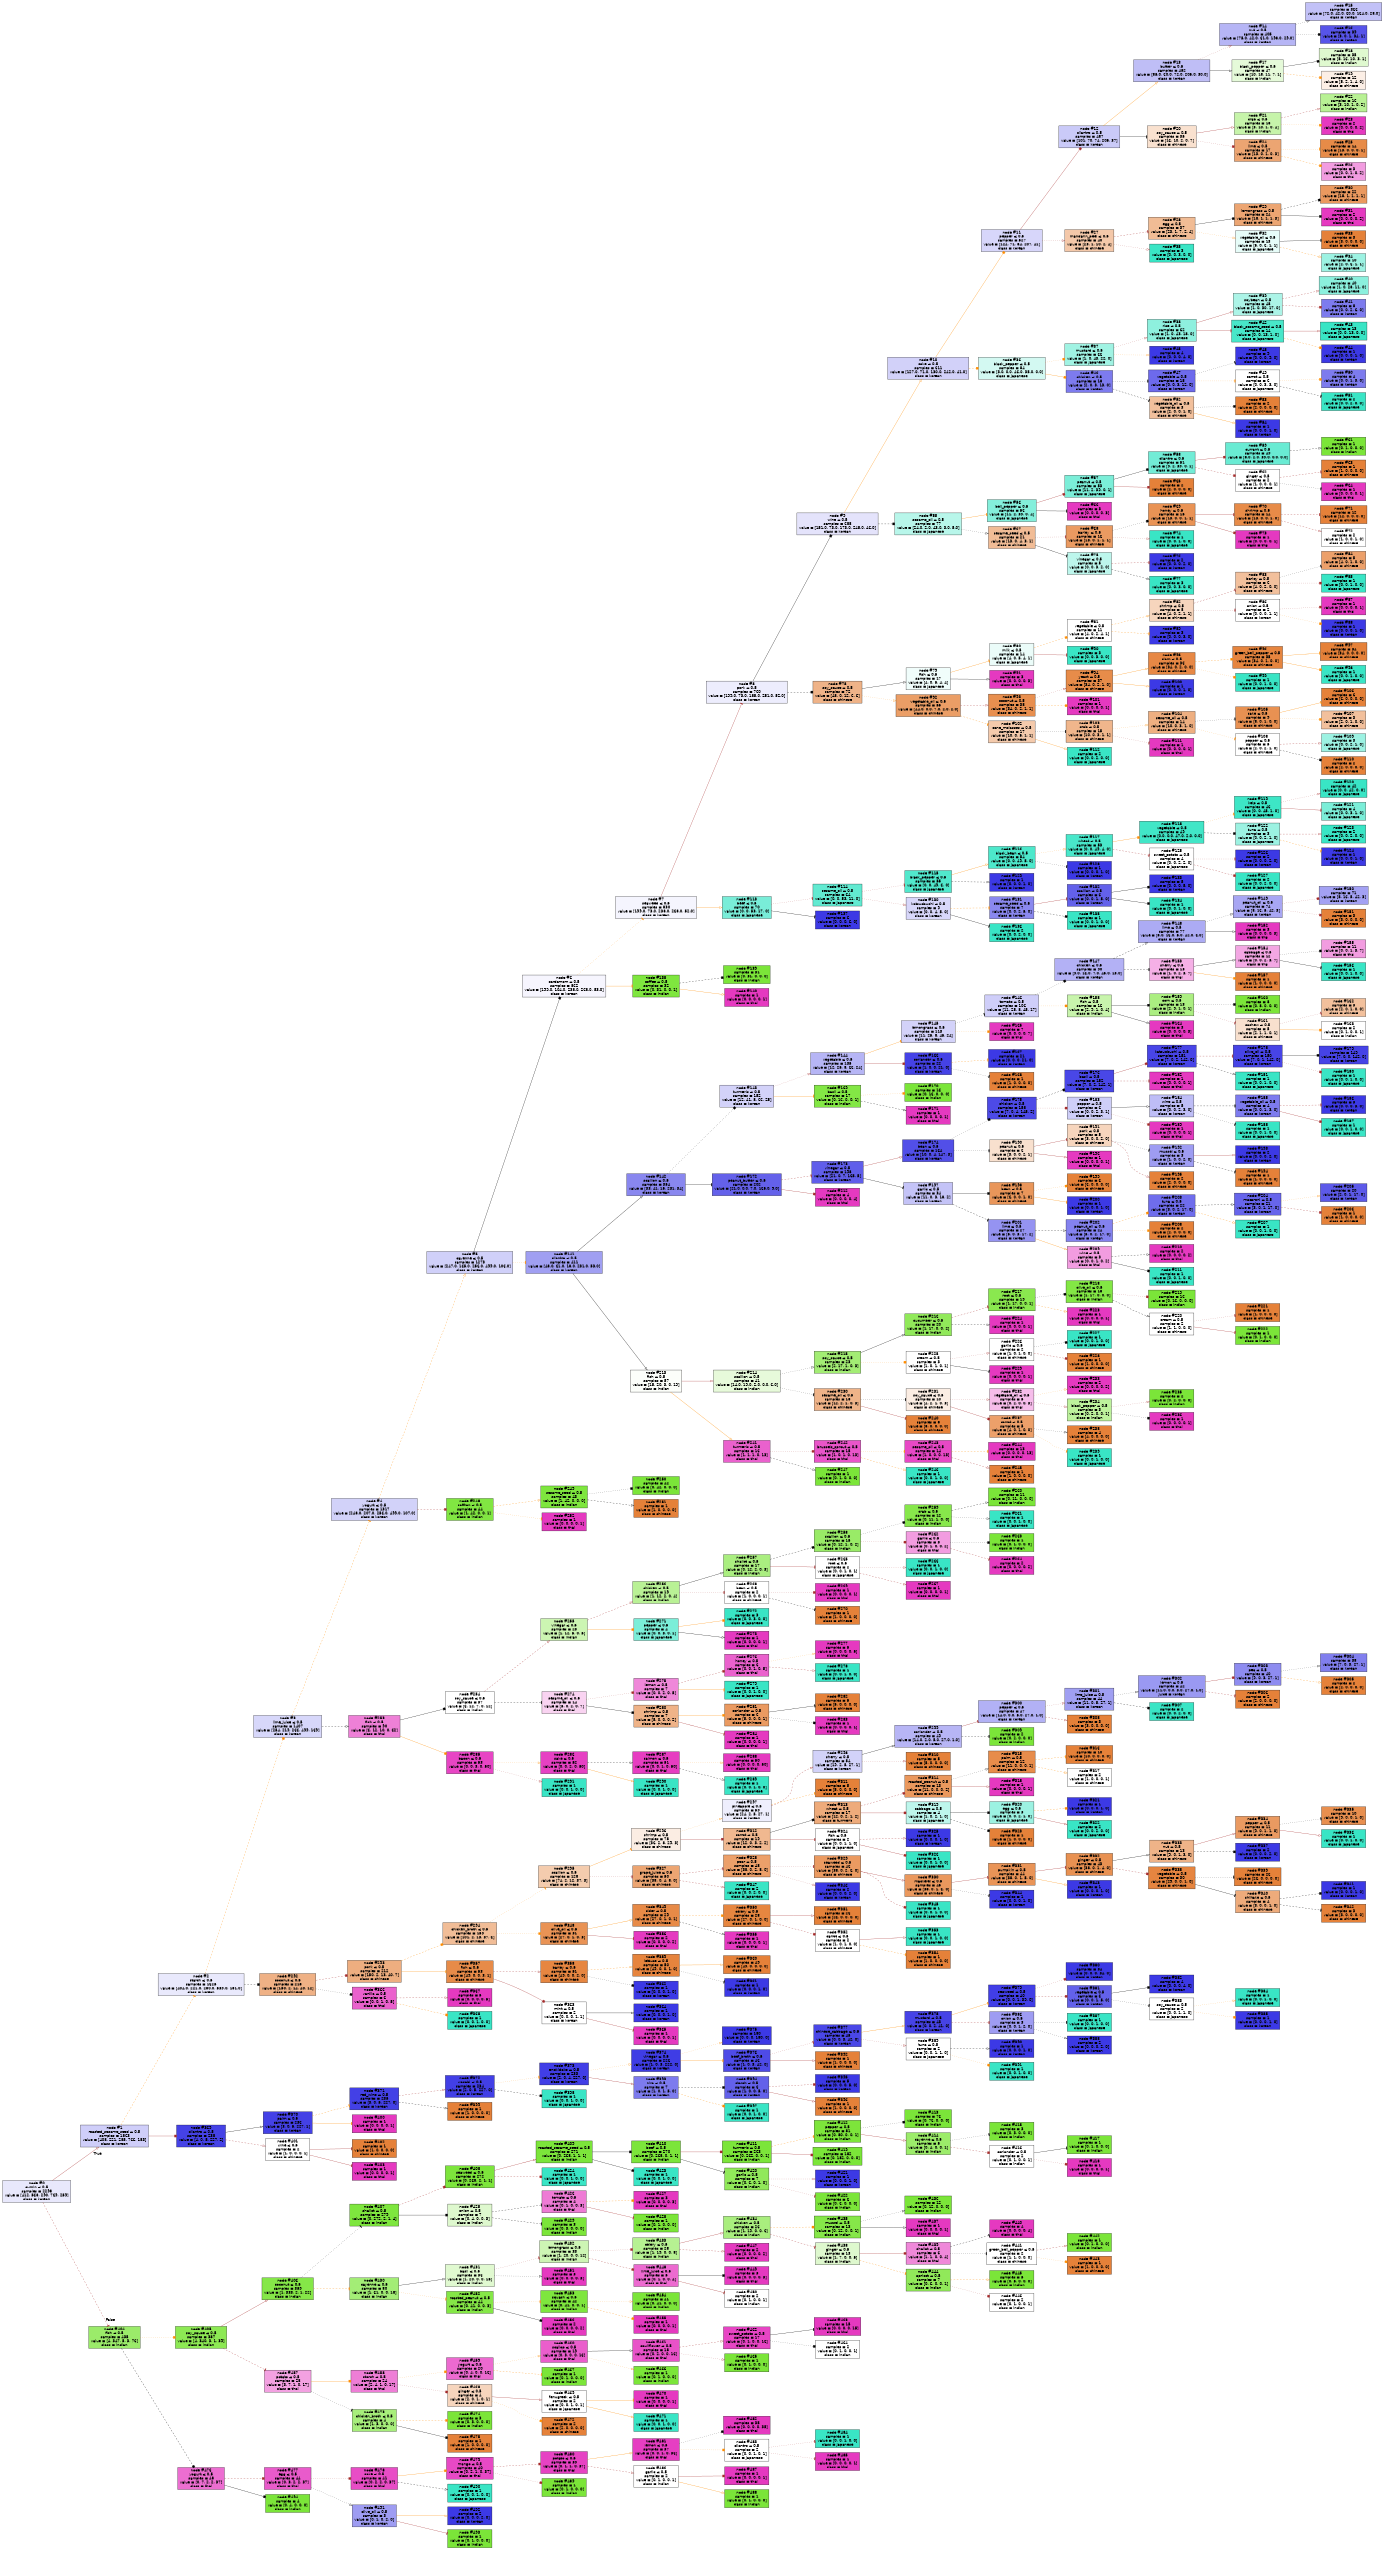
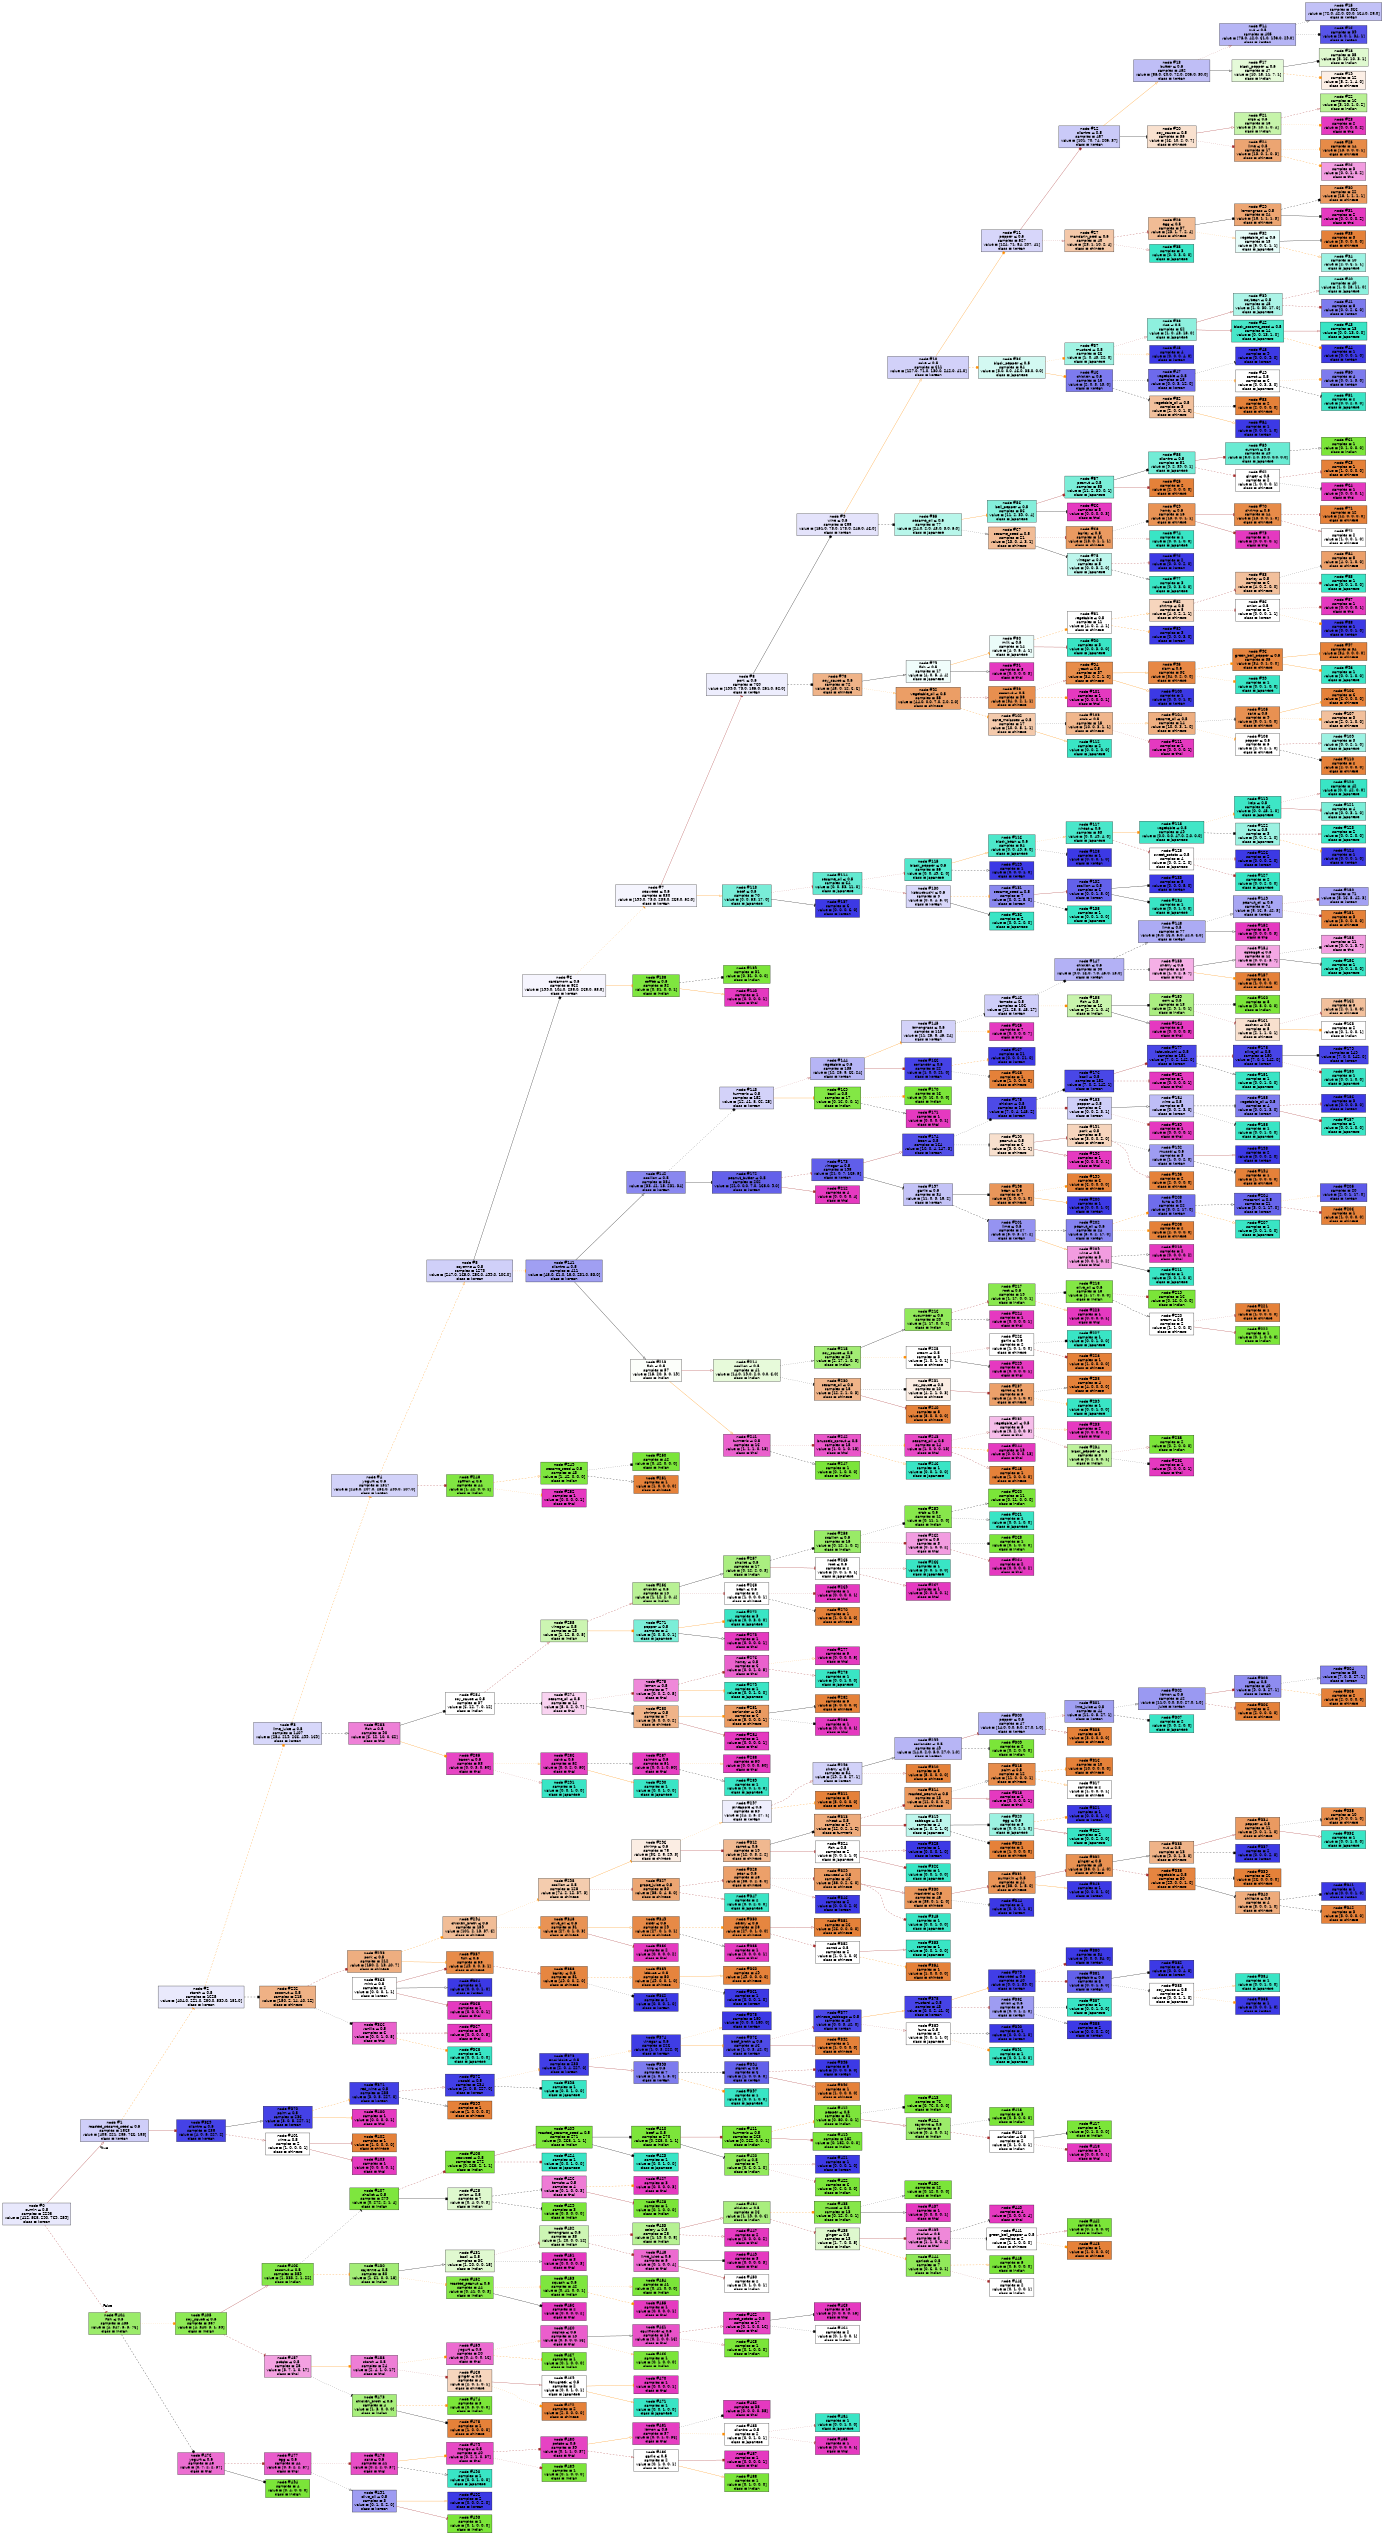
(883, 1400) -> (882, 1389)
(969, 1400) -> (969, 1437)
(518, 1989) -> (420, 1976)
